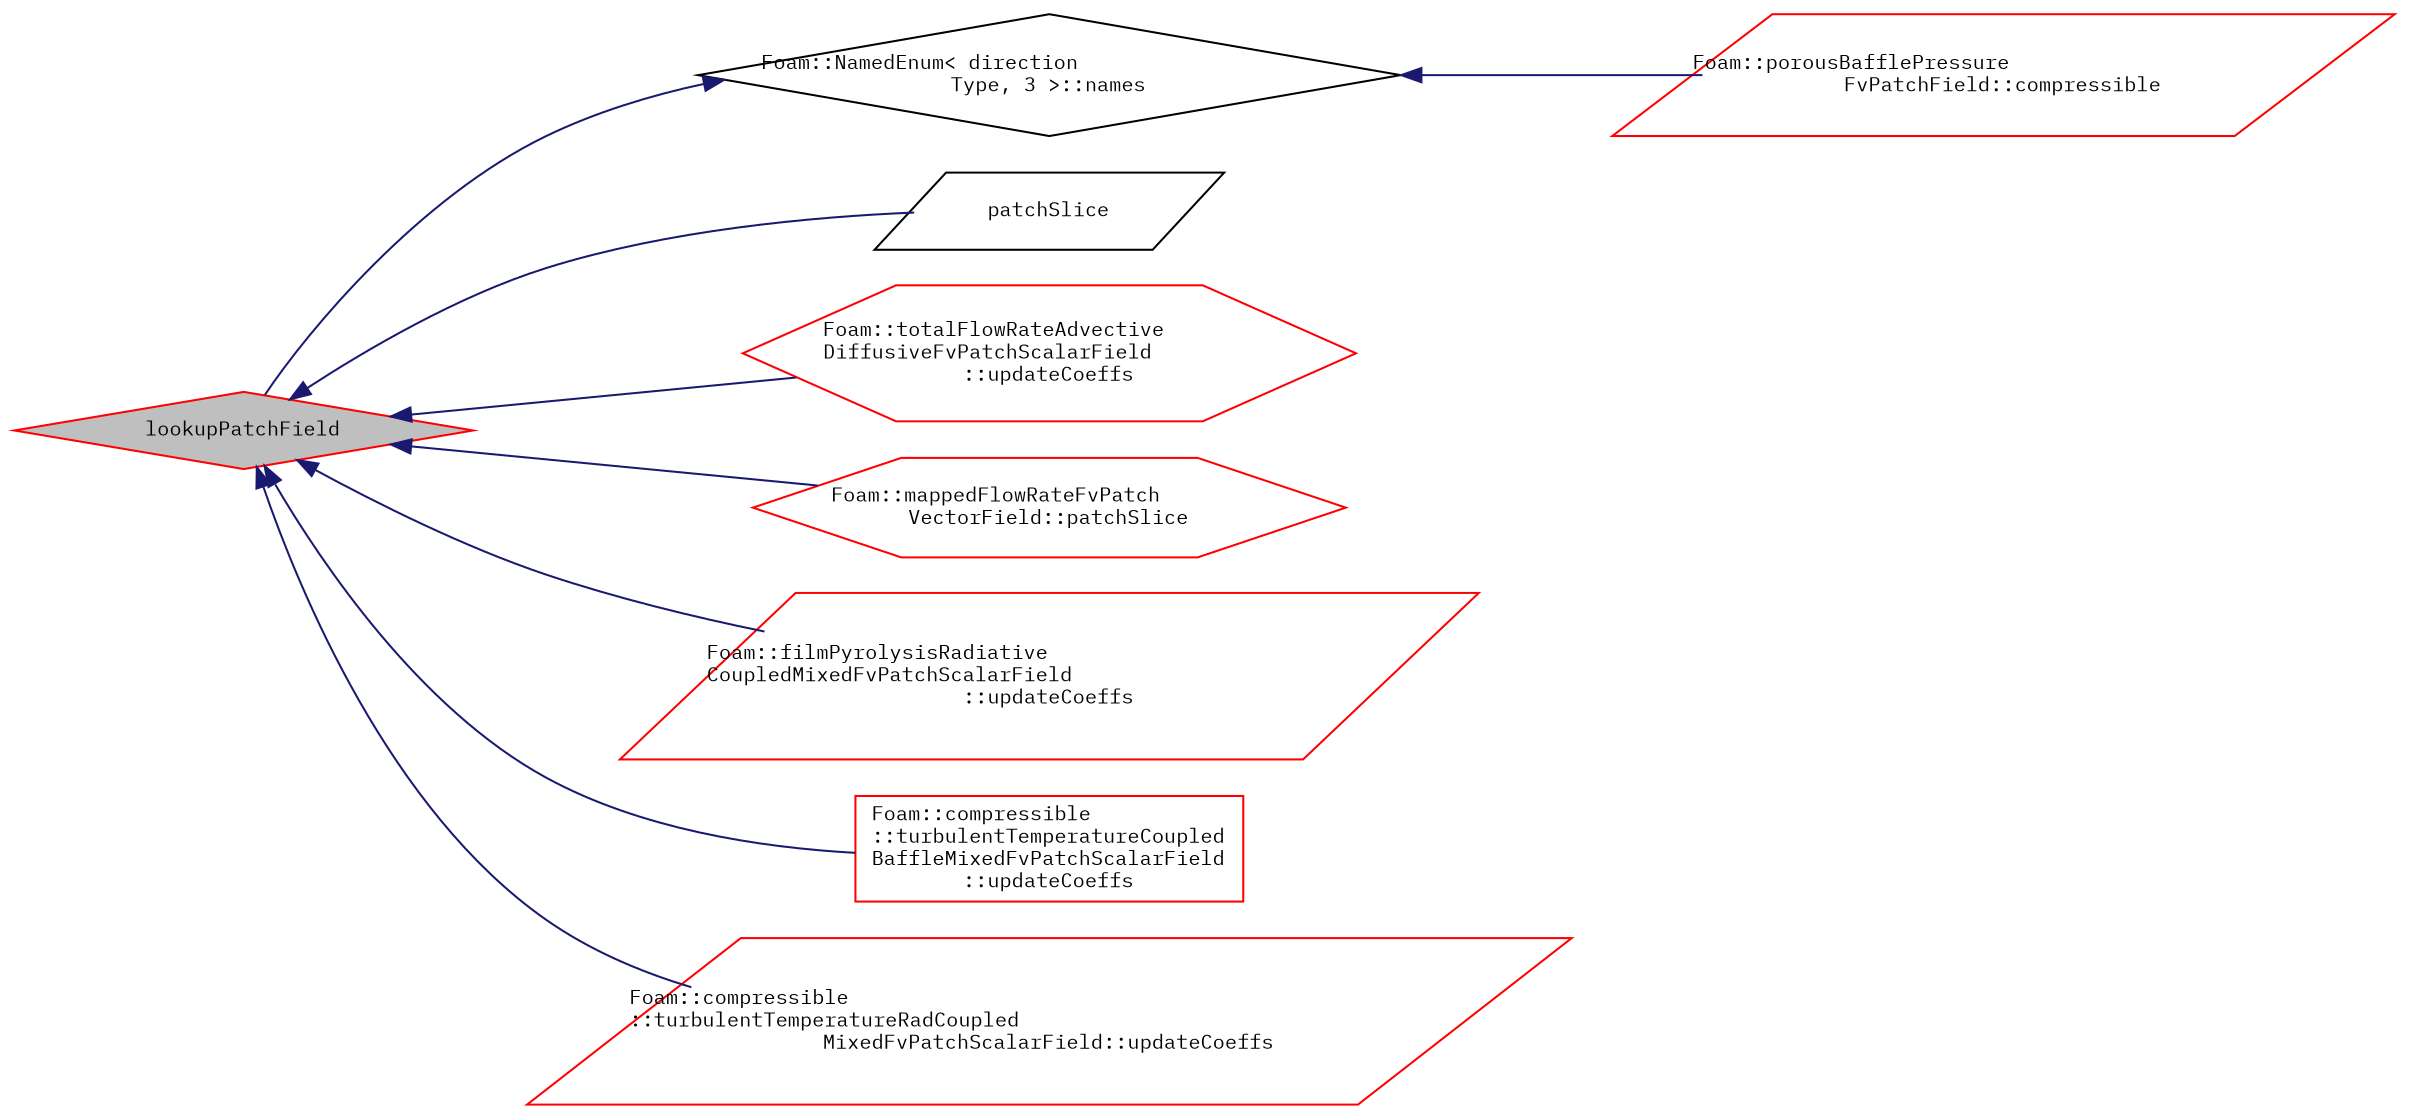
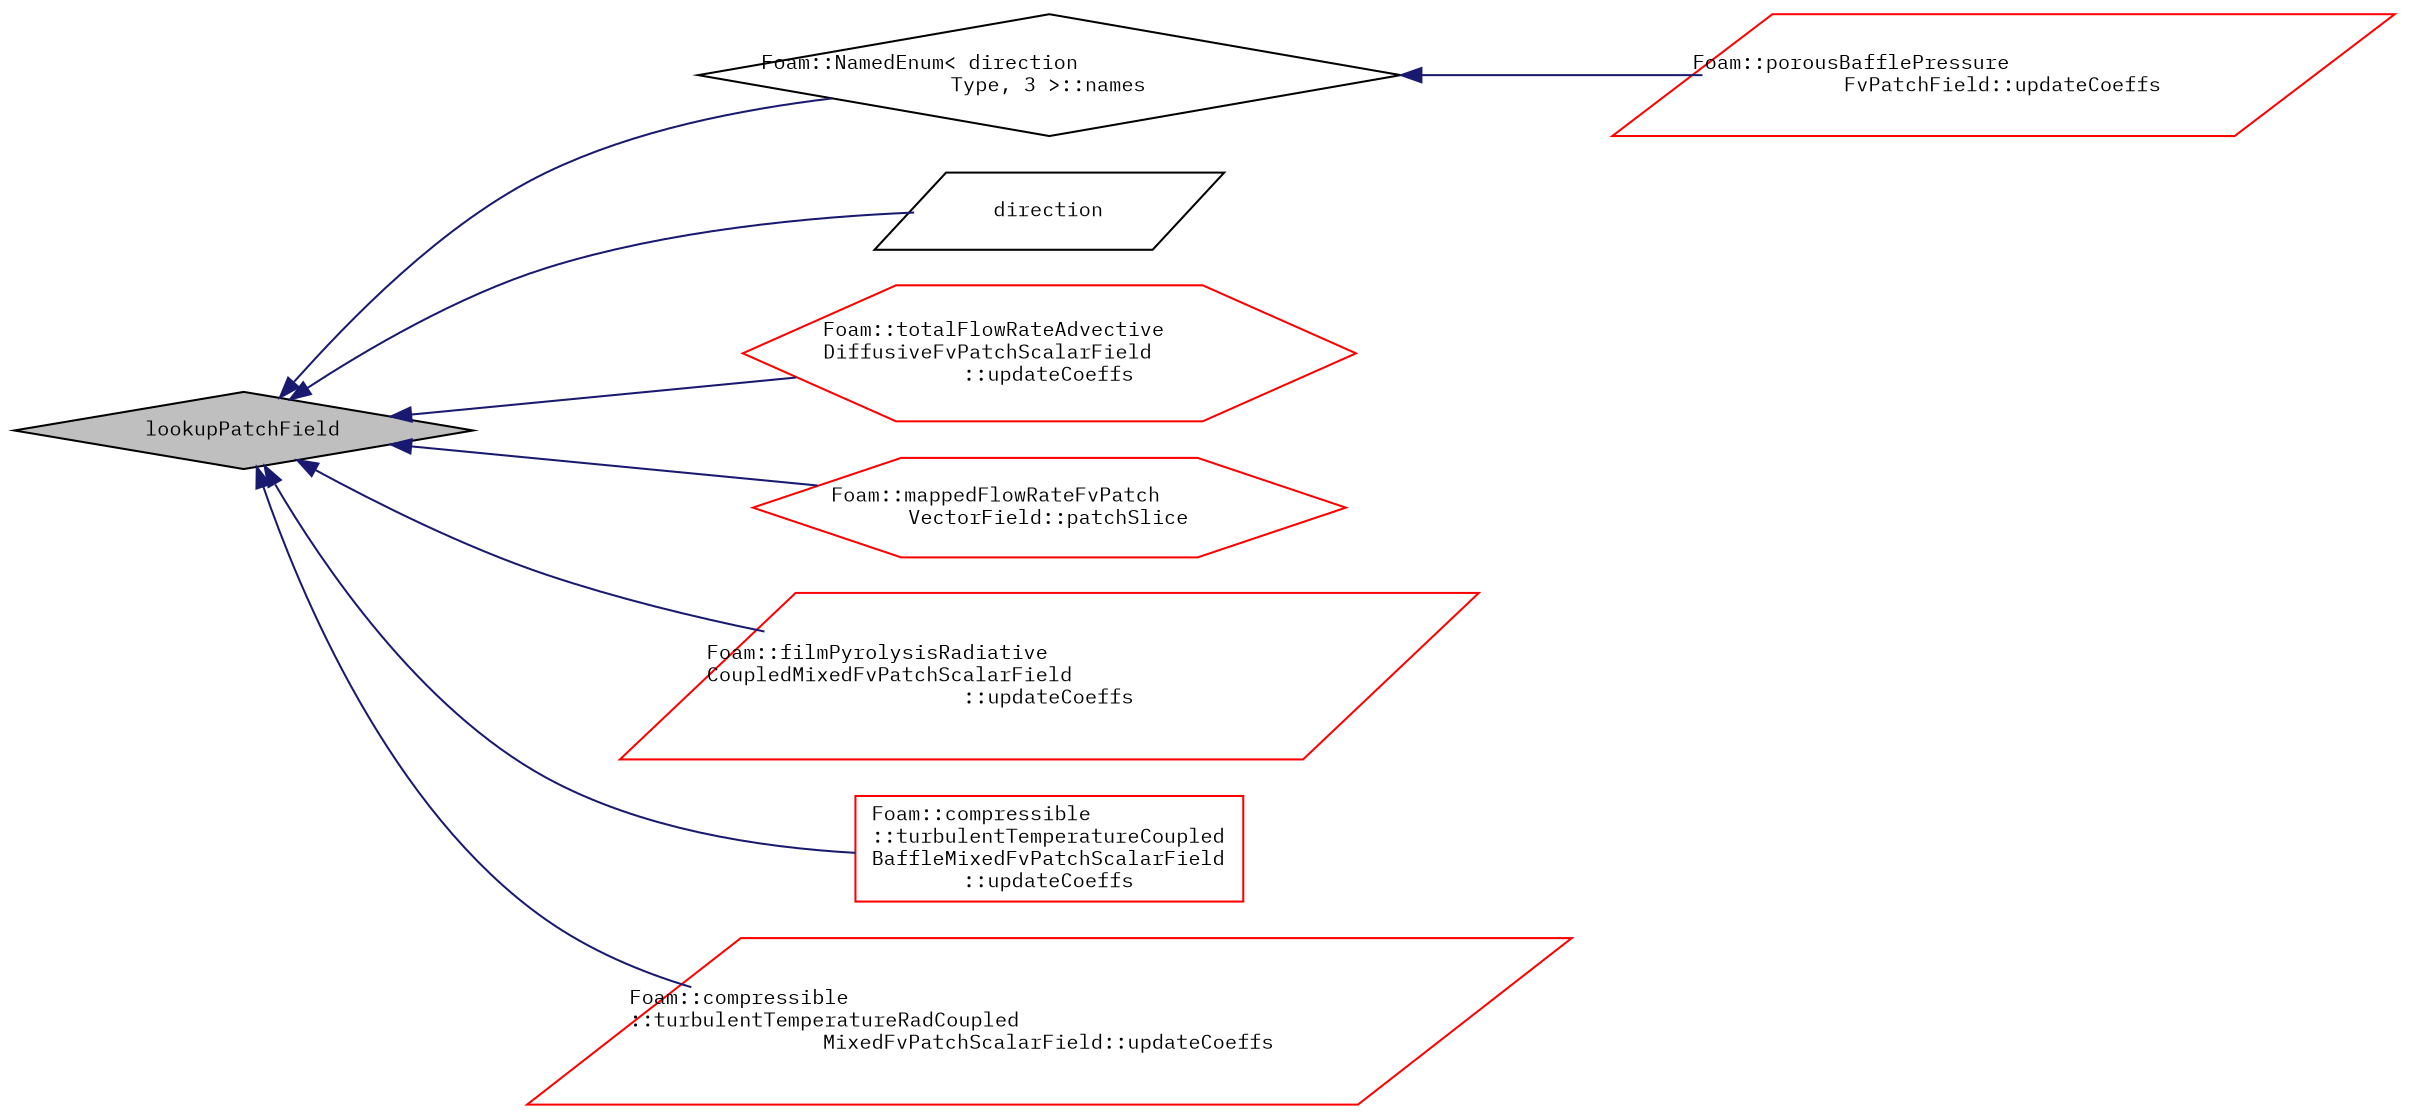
(2003, 75) -> (2003, 75)
(453, 194) -> (532, 181)
(1049, 211) -> (1049, 211)
(244, 430) -> (244, 430)
